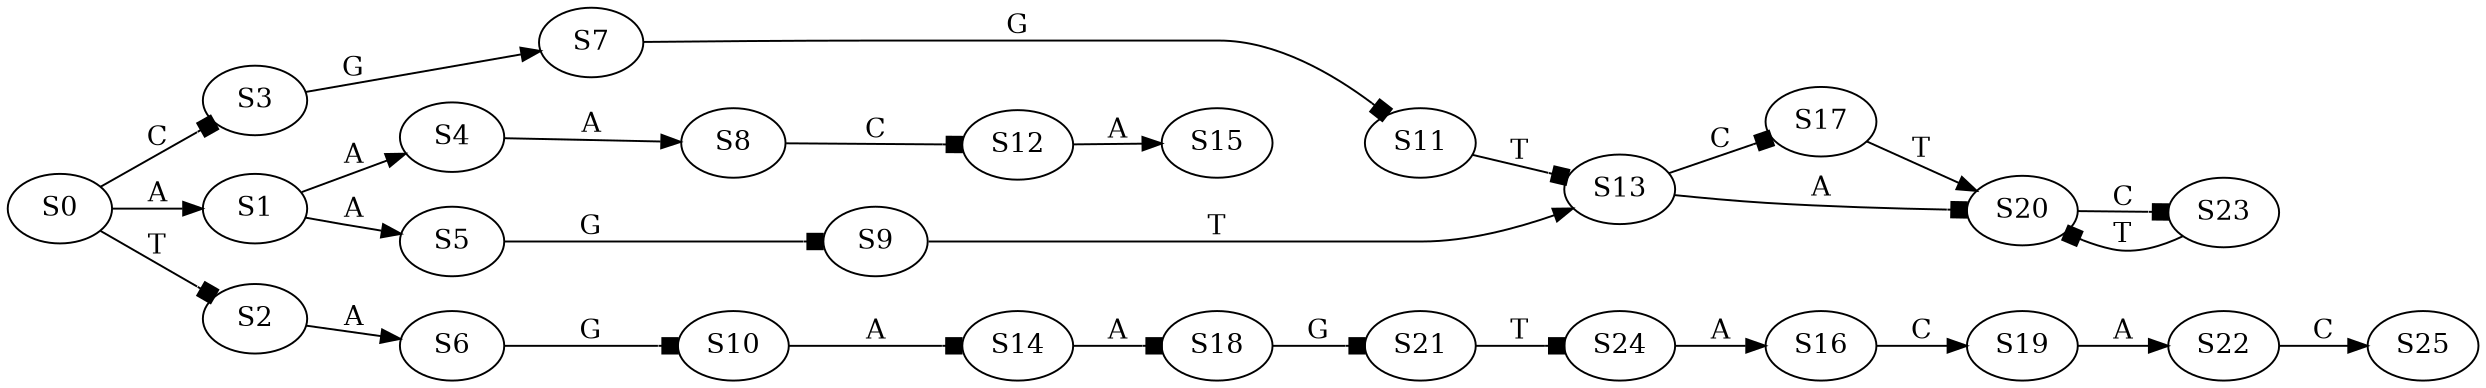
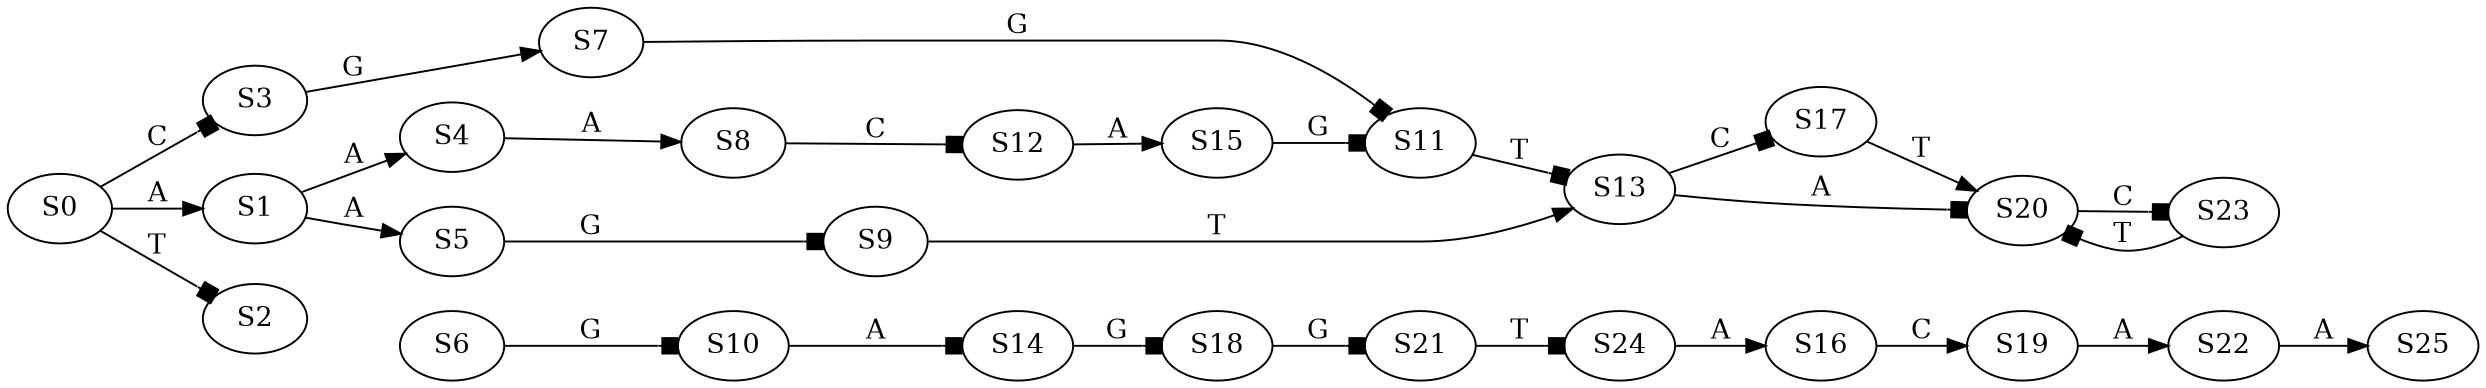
none -> (1309, 143)
(344, 331) -> none
(1117, 331) -> (1117, 331)
(2323, 331) -> (2323, 331)
